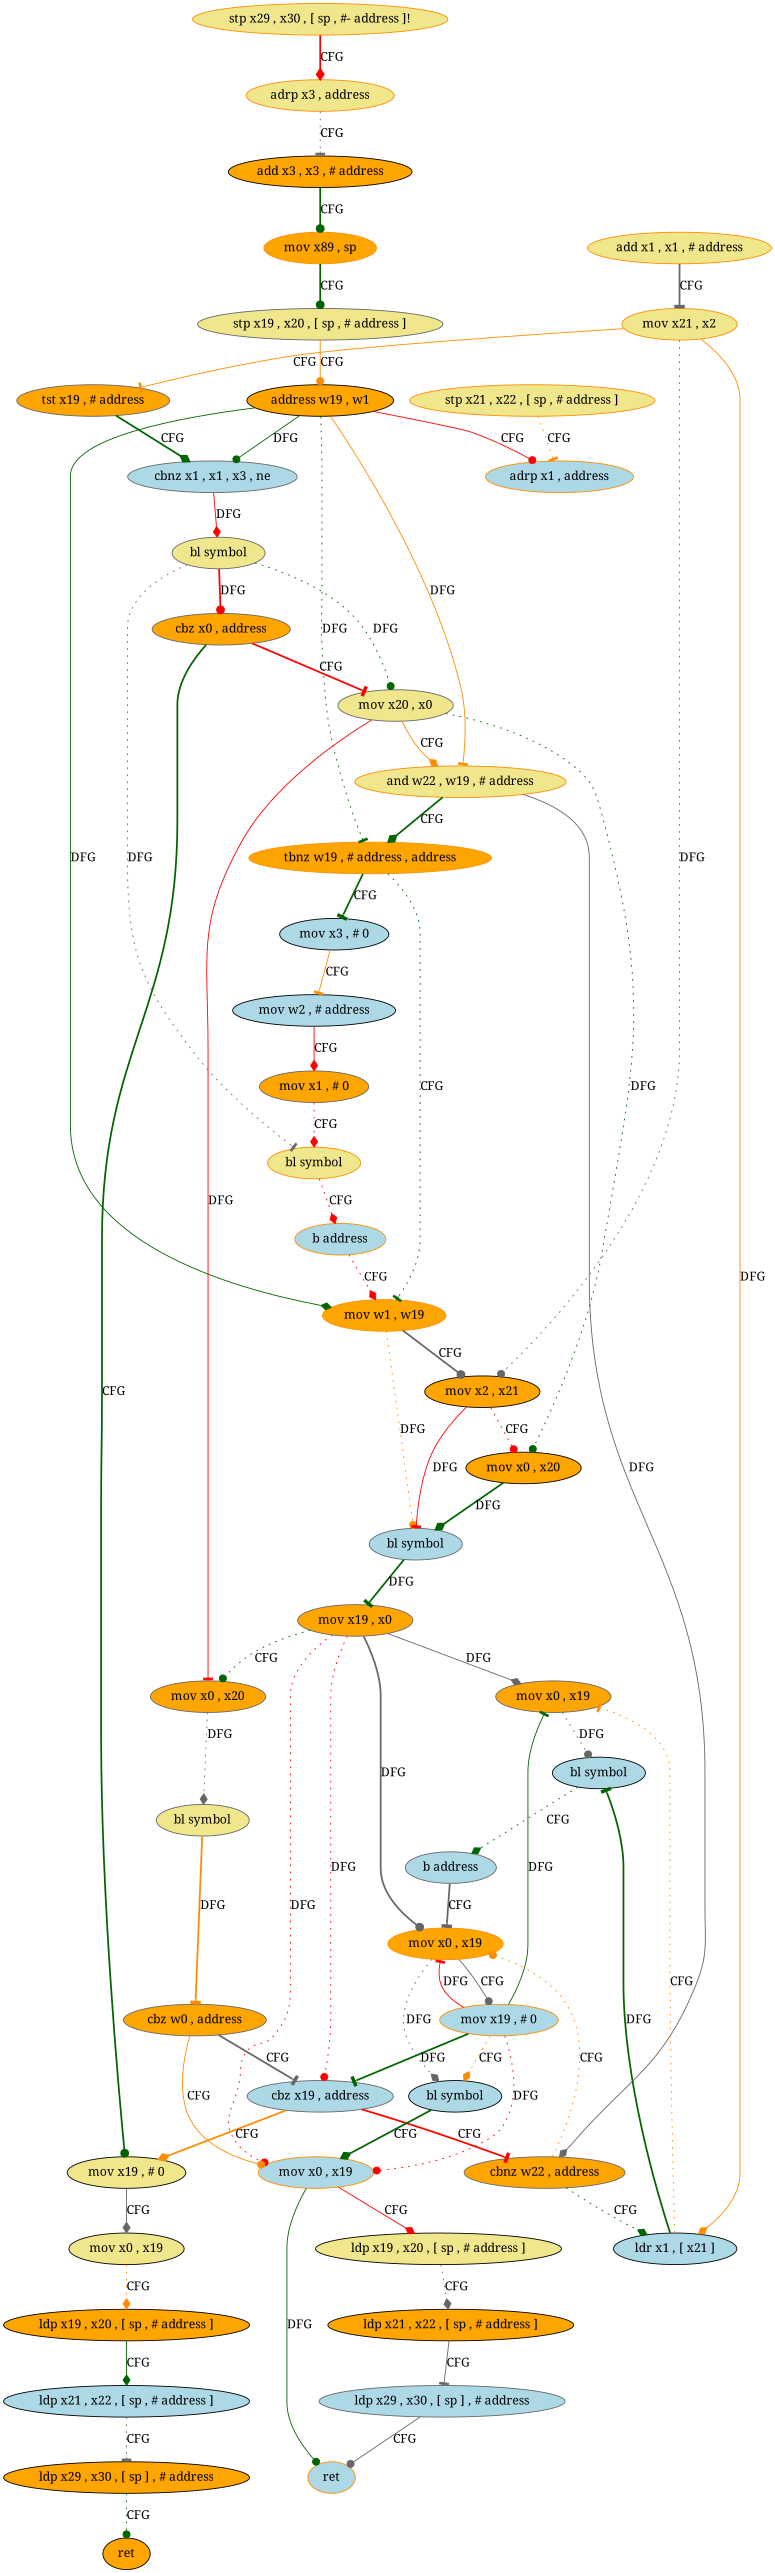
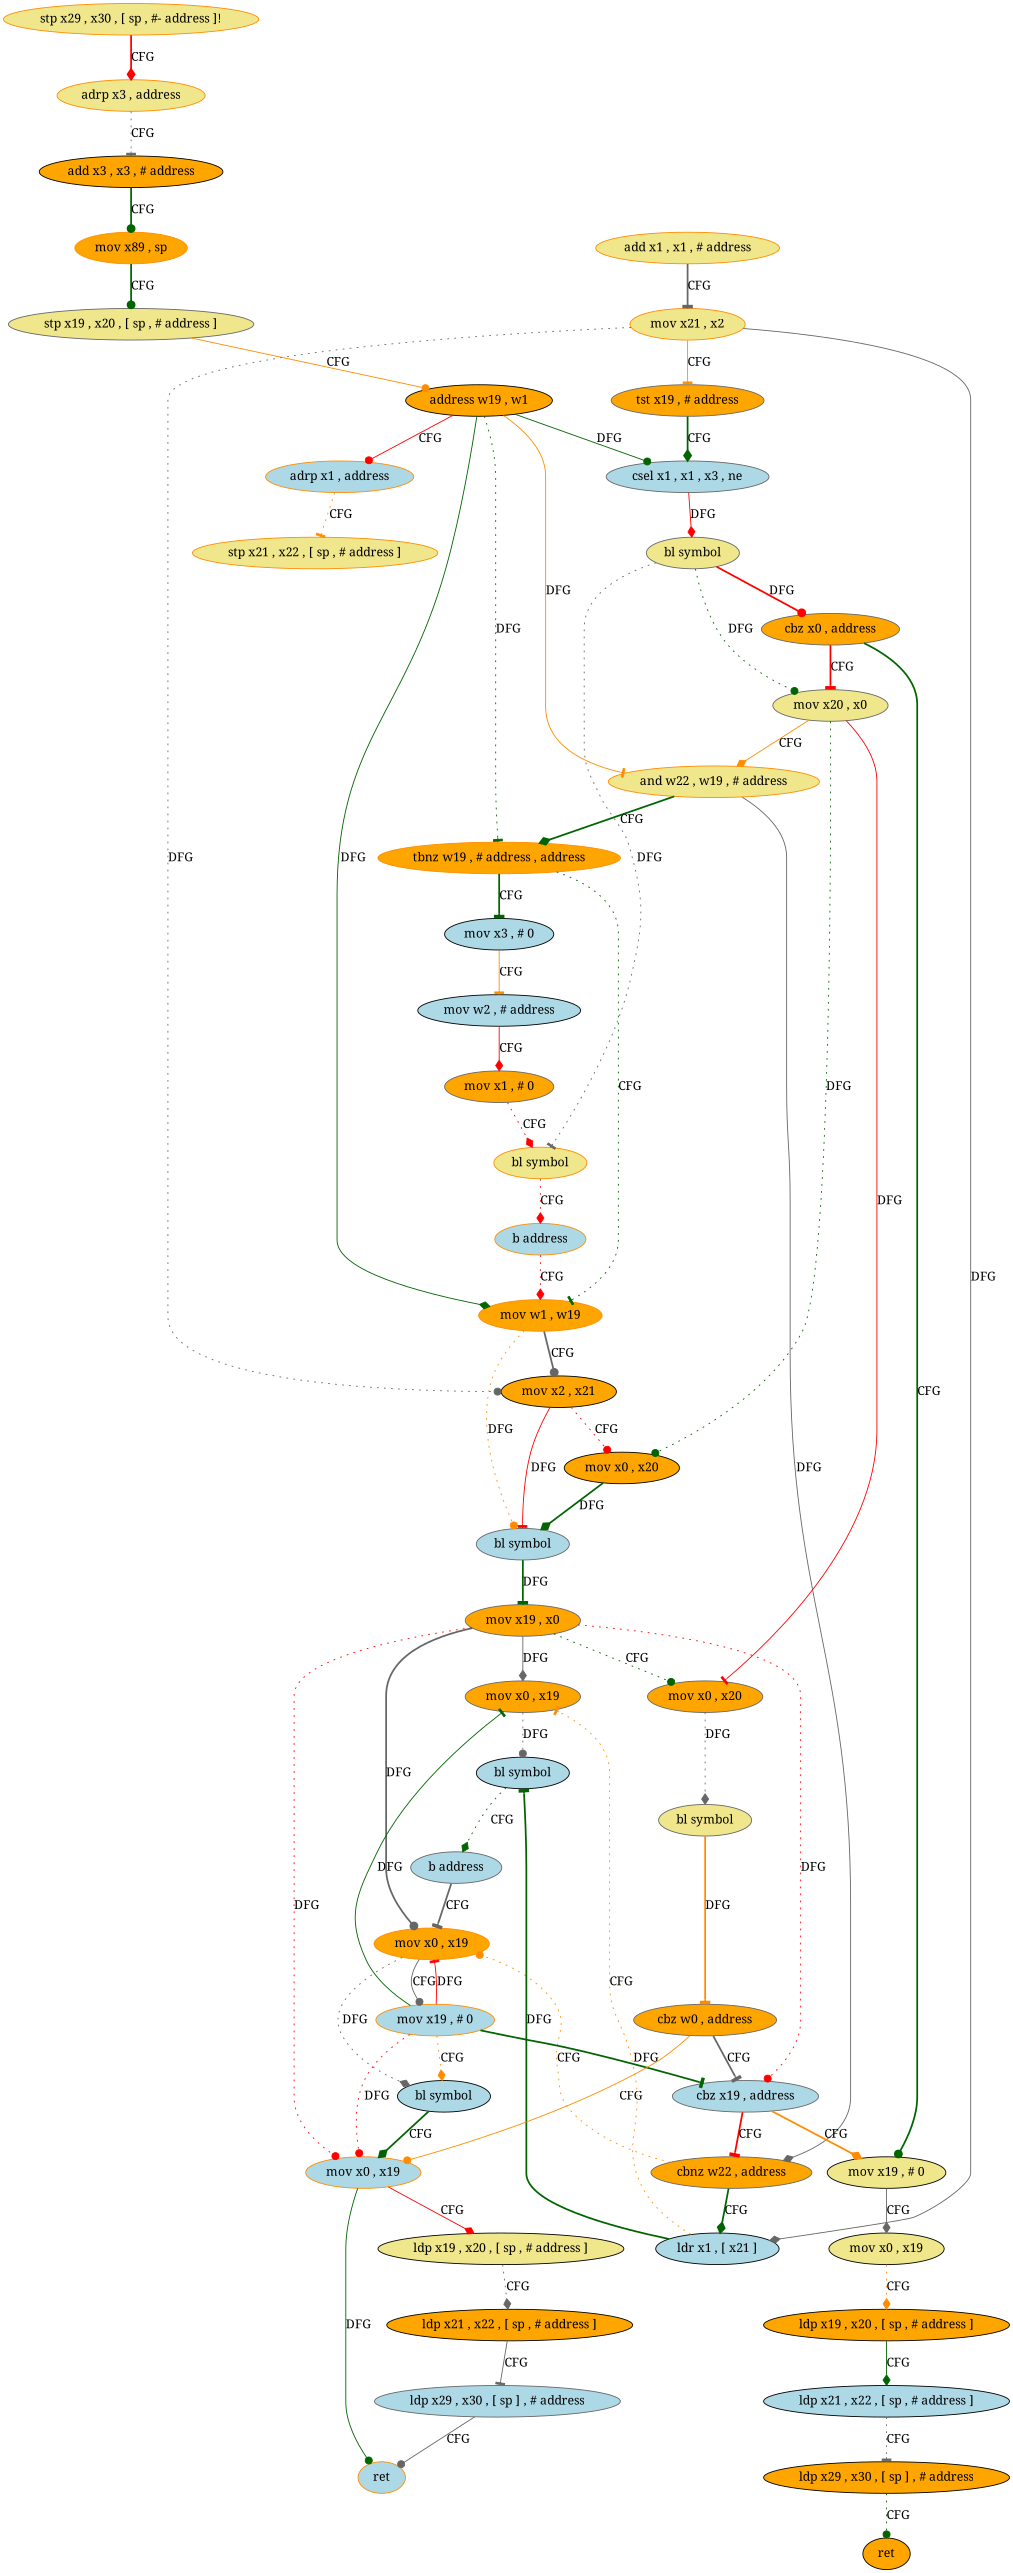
(545, 436) -> (328, 513)
(212, 477) -> (688, 477)
(740, 1282) -> (971, 1267)
(601, 2210) -> (725, 2205)
